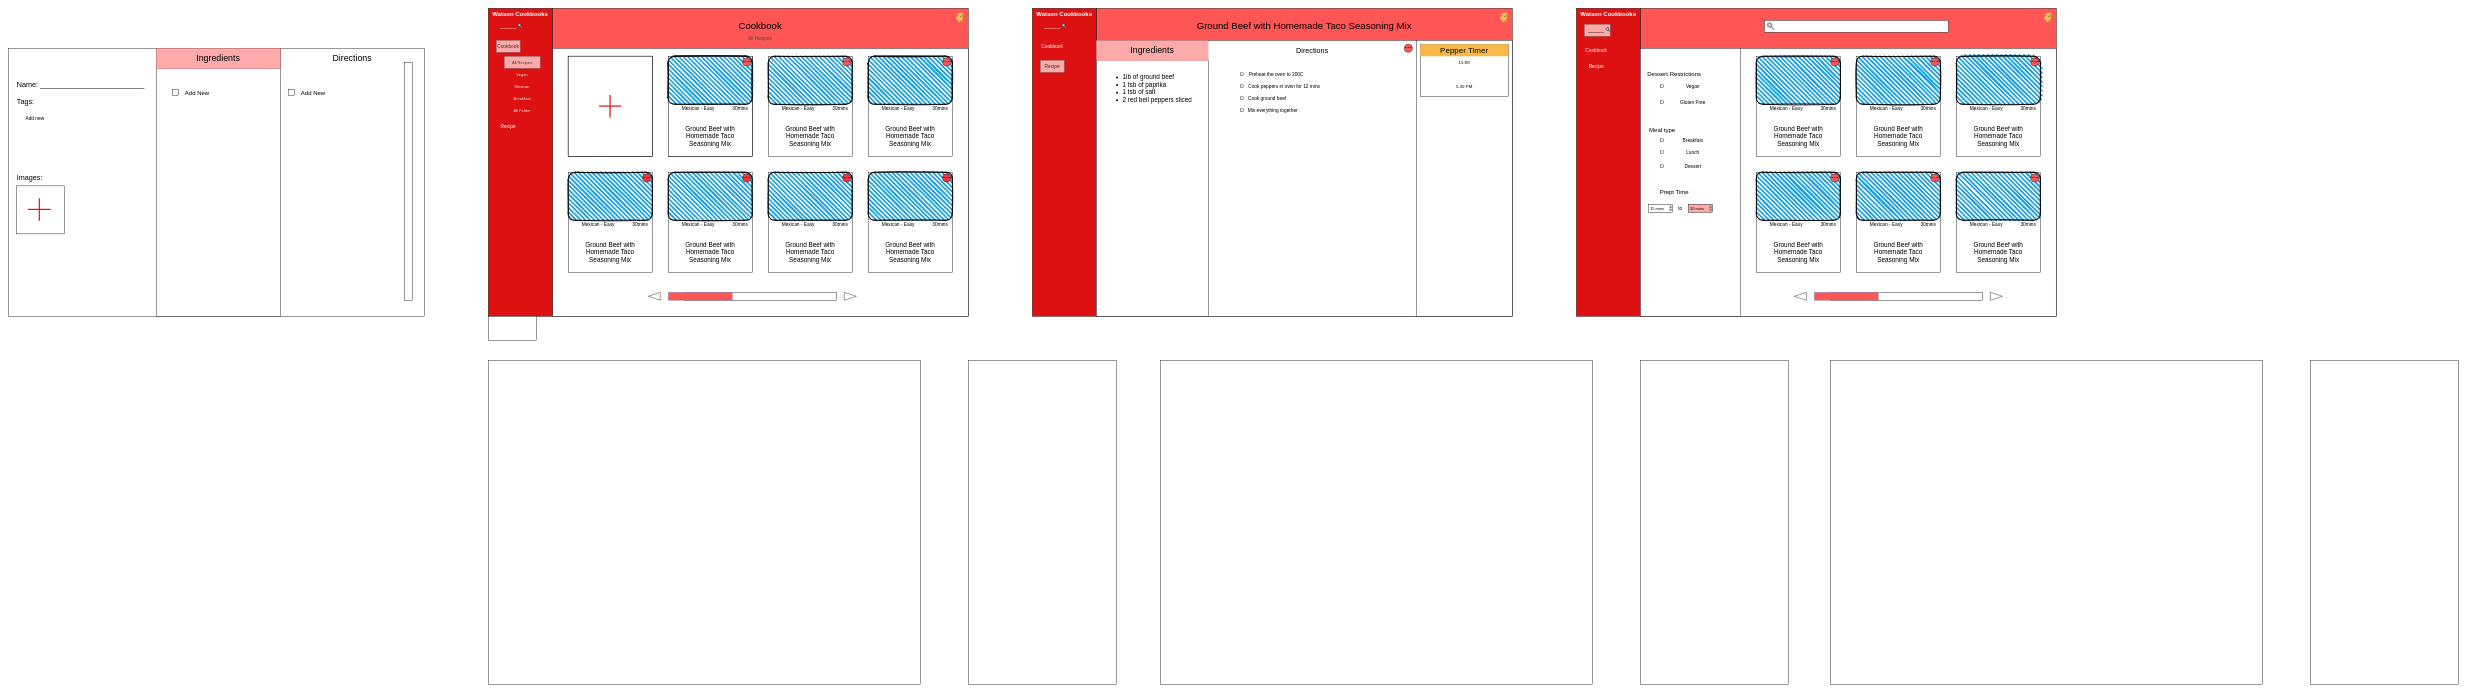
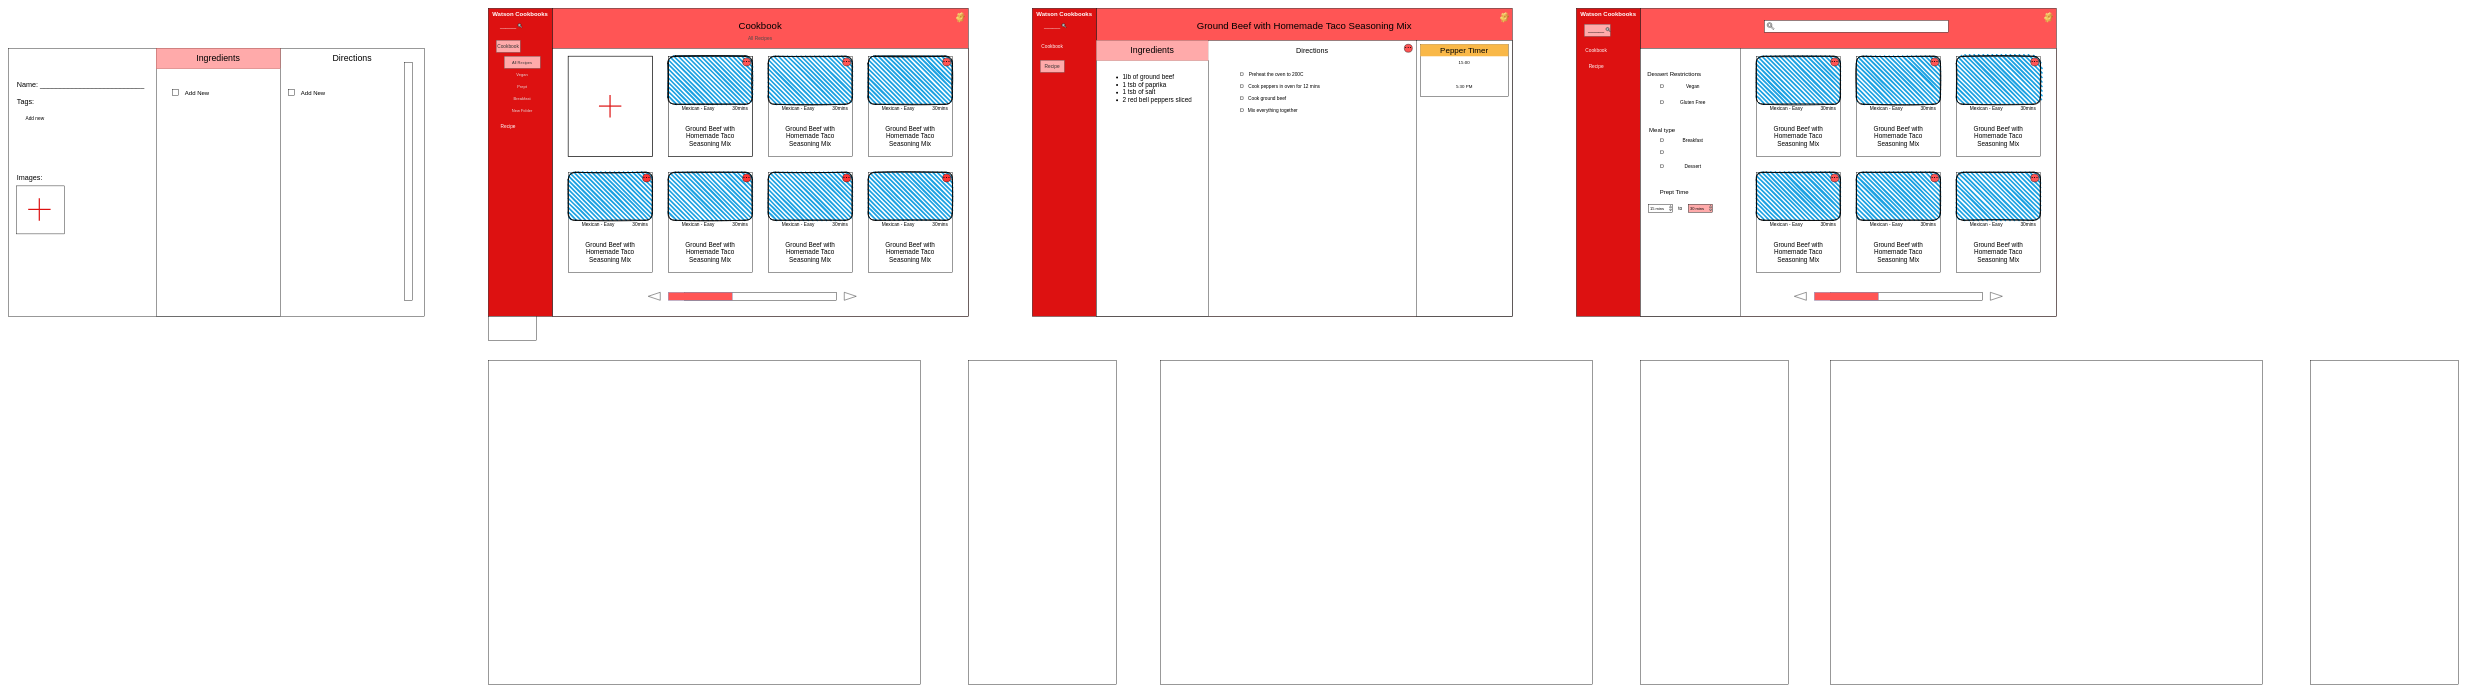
(522, 86) -> (522, 86)
(522, 110) -> (522, 110)
(1693, 152) -> none
